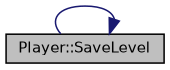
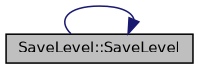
(85, 49) -> (100, 49)
